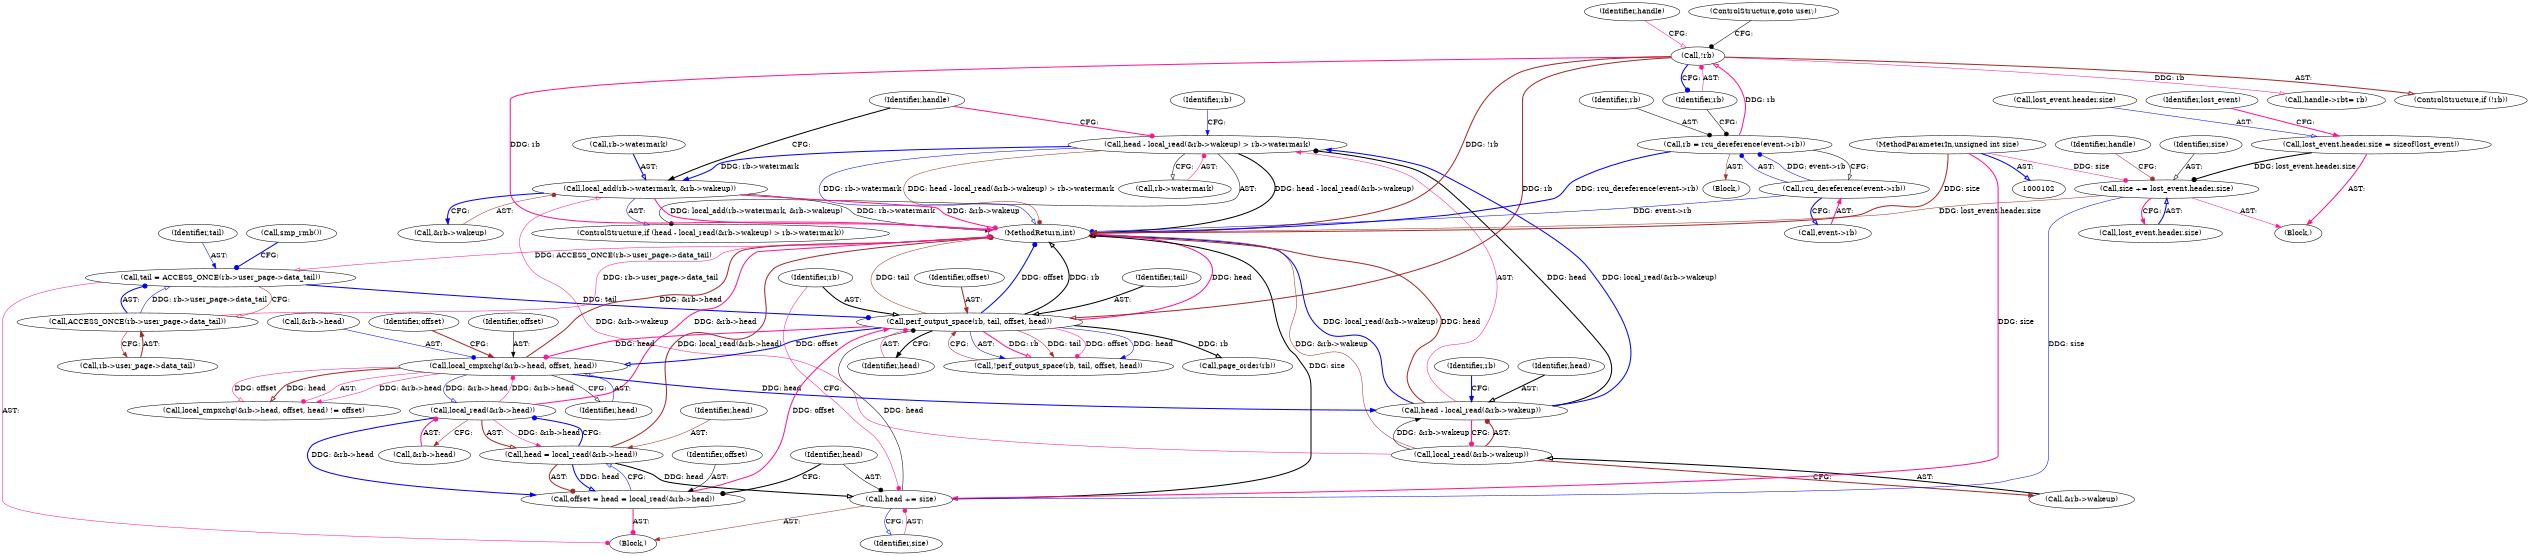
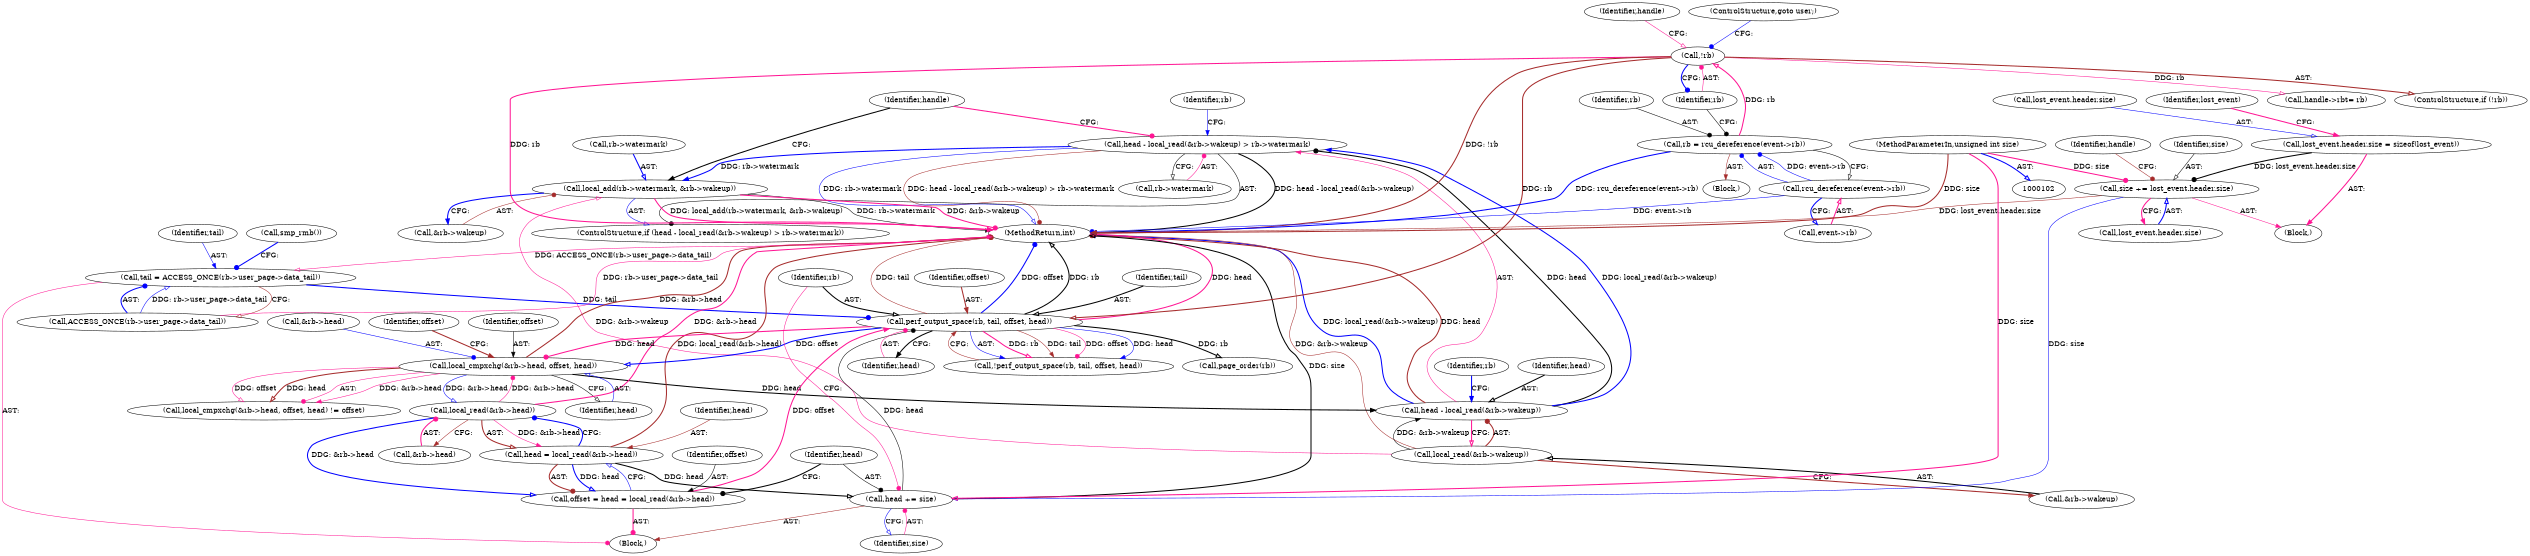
(1732, 33) -> (1732, 33)
(2056, 167) -> (2056, 167)
(1835, 214) -> (1835, 214)
(138, 366) -> none
(971, 402) -> (971, 402)
(1472, 431) -> (1472, 431)
(346, 477) -> (346, 477)
